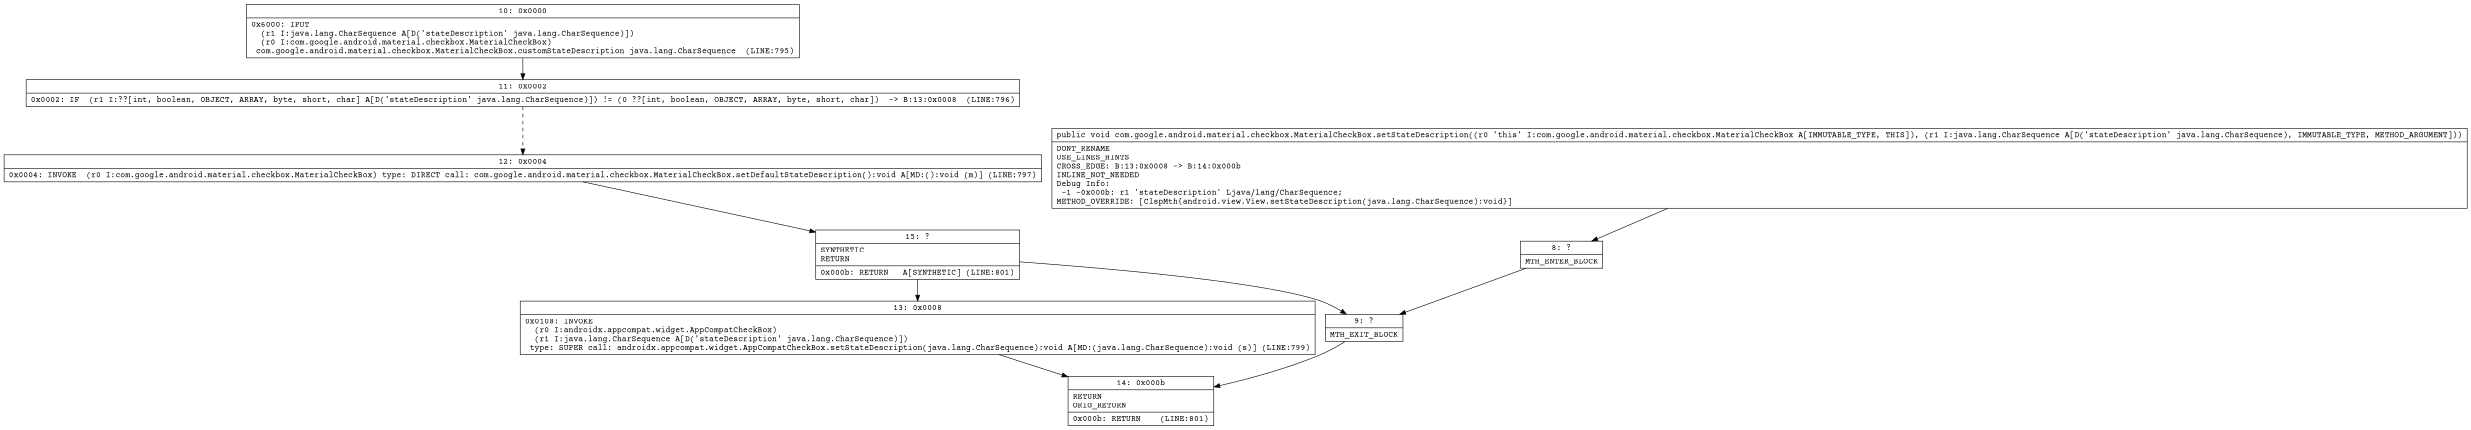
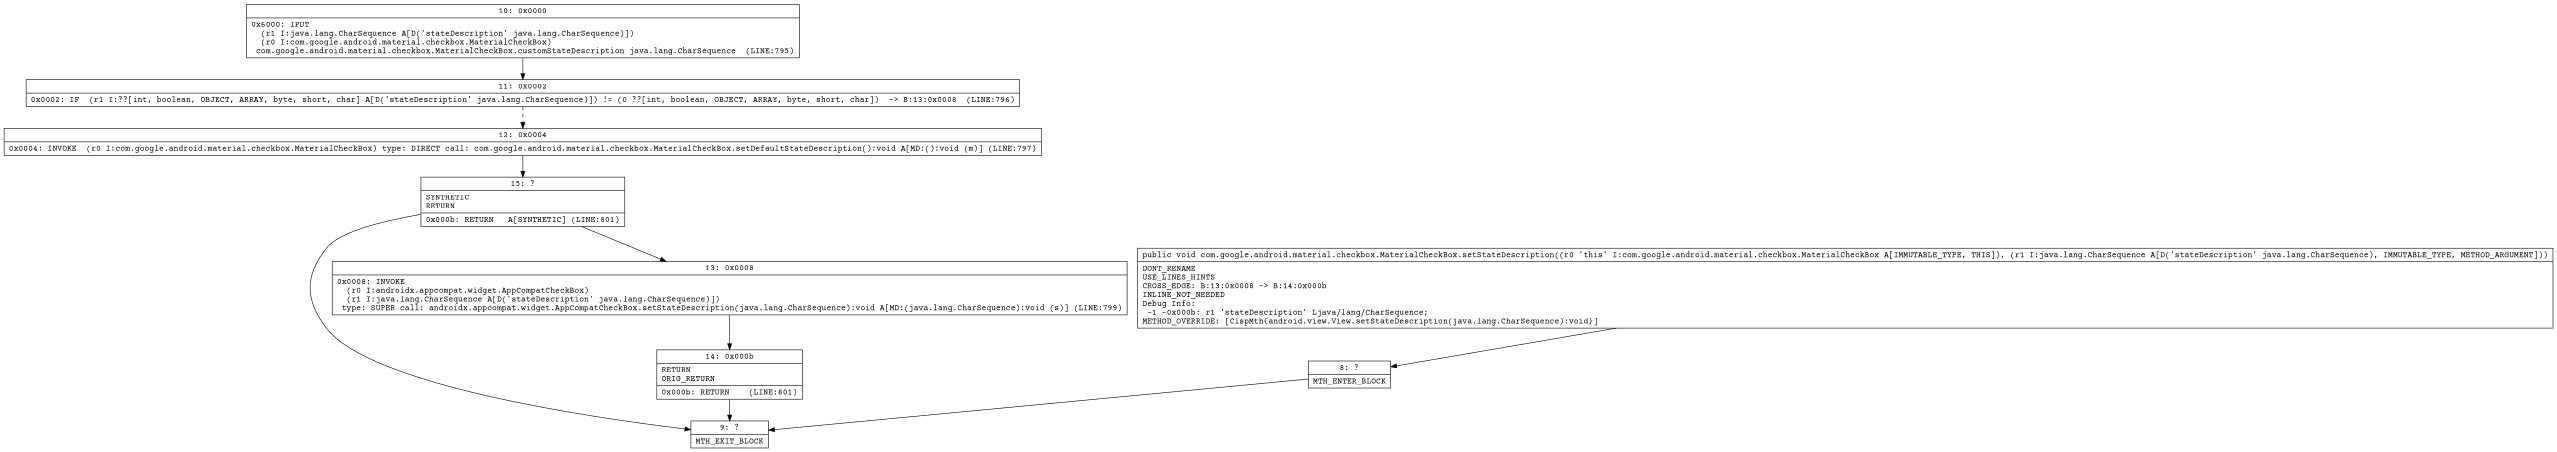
(564, 321) -> (376, 281)
(1284, 368) -> (730, 407)
